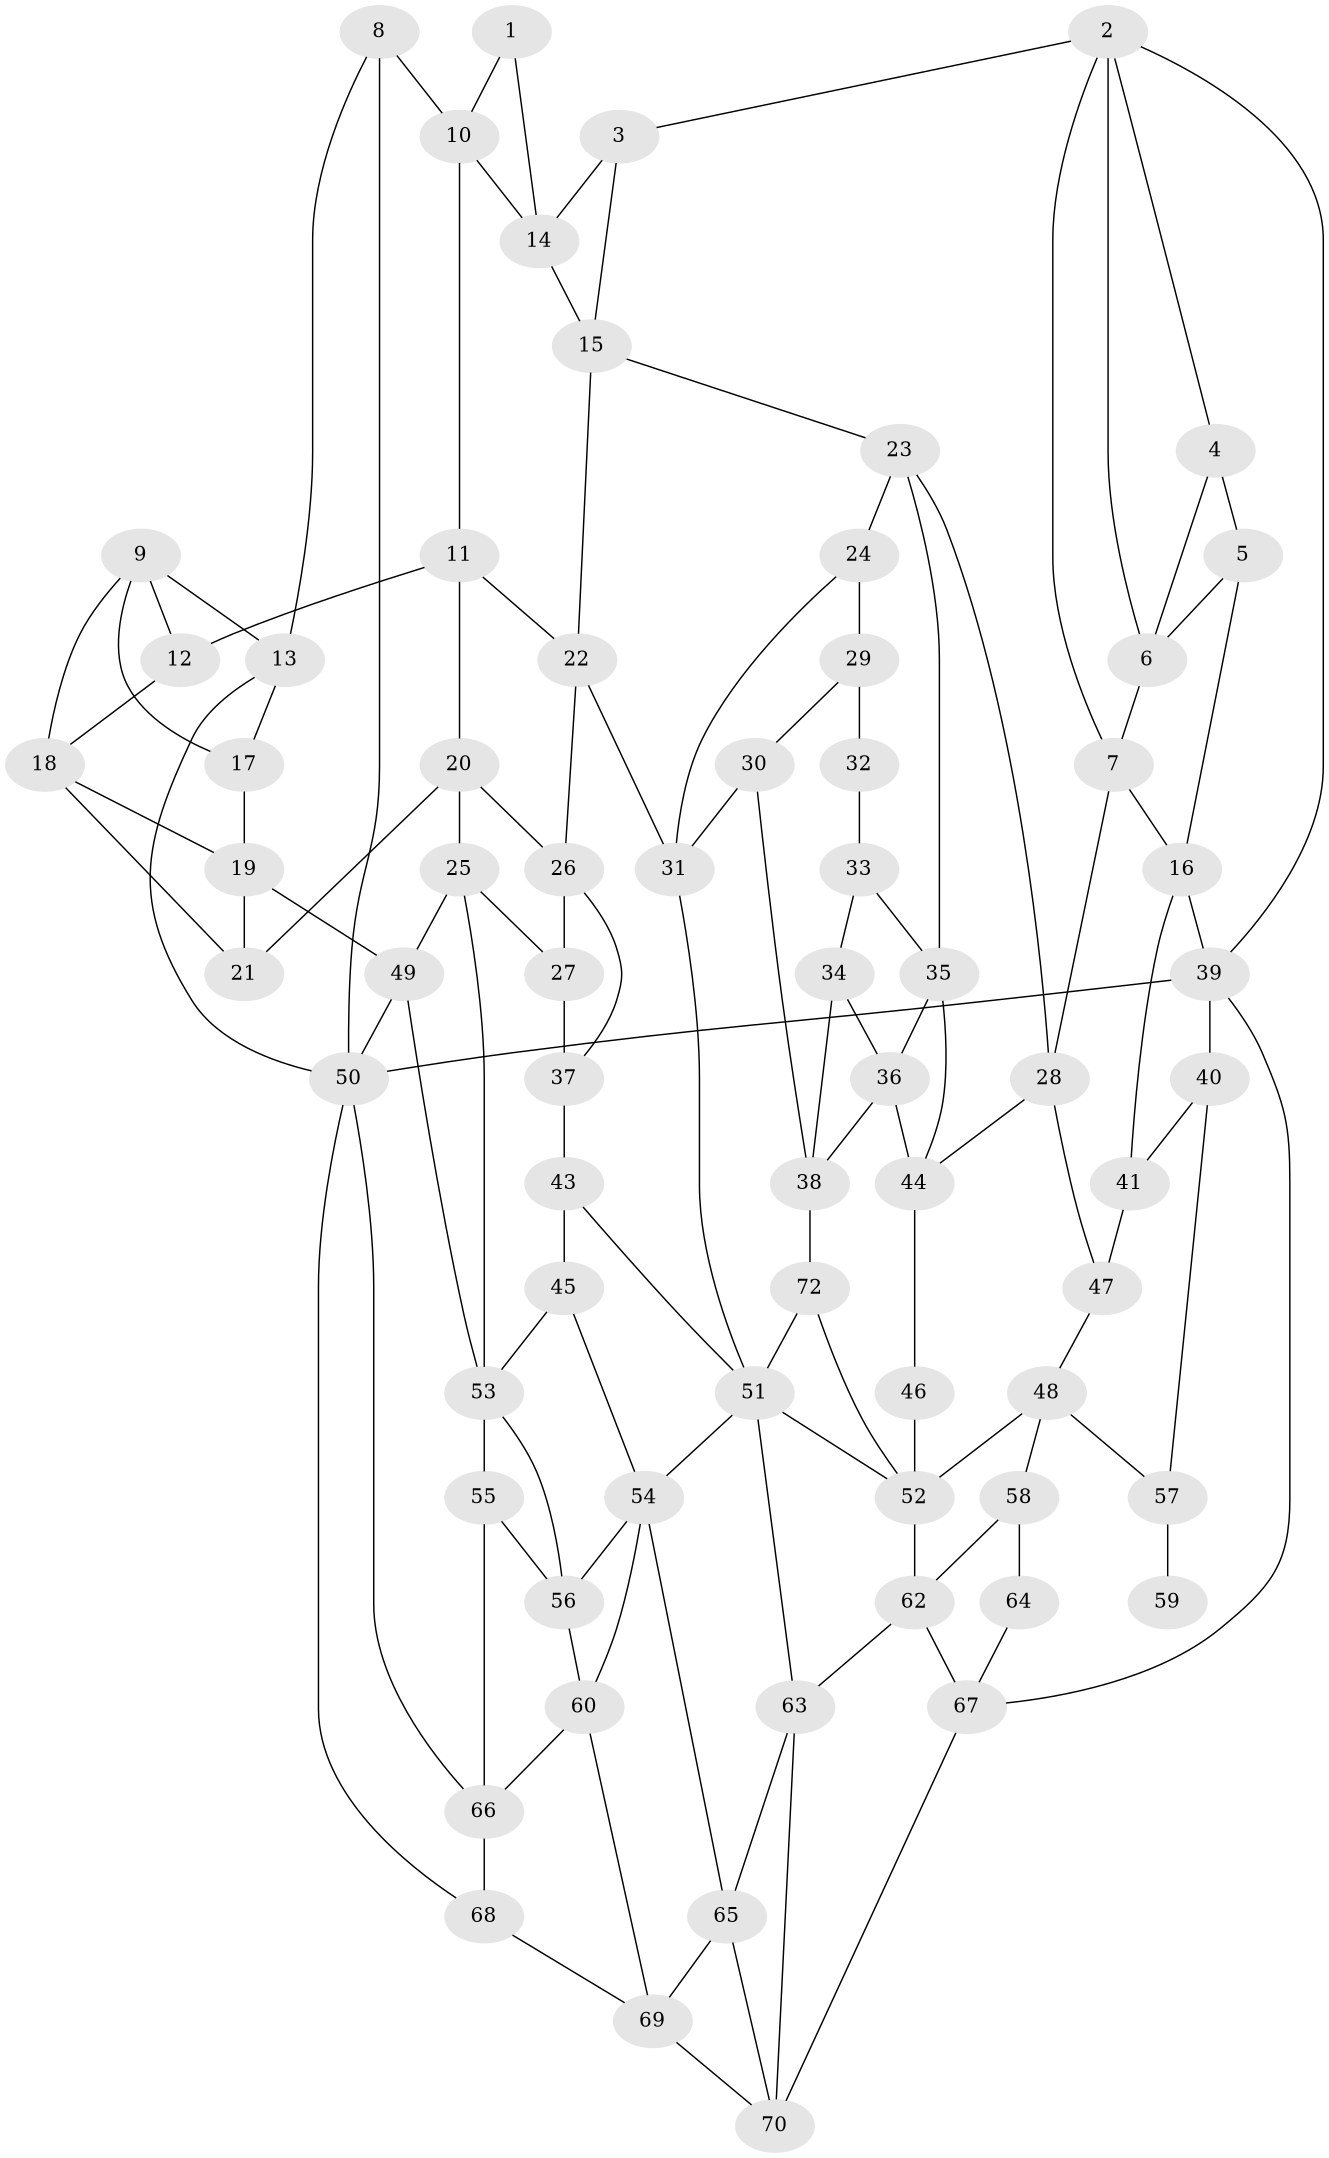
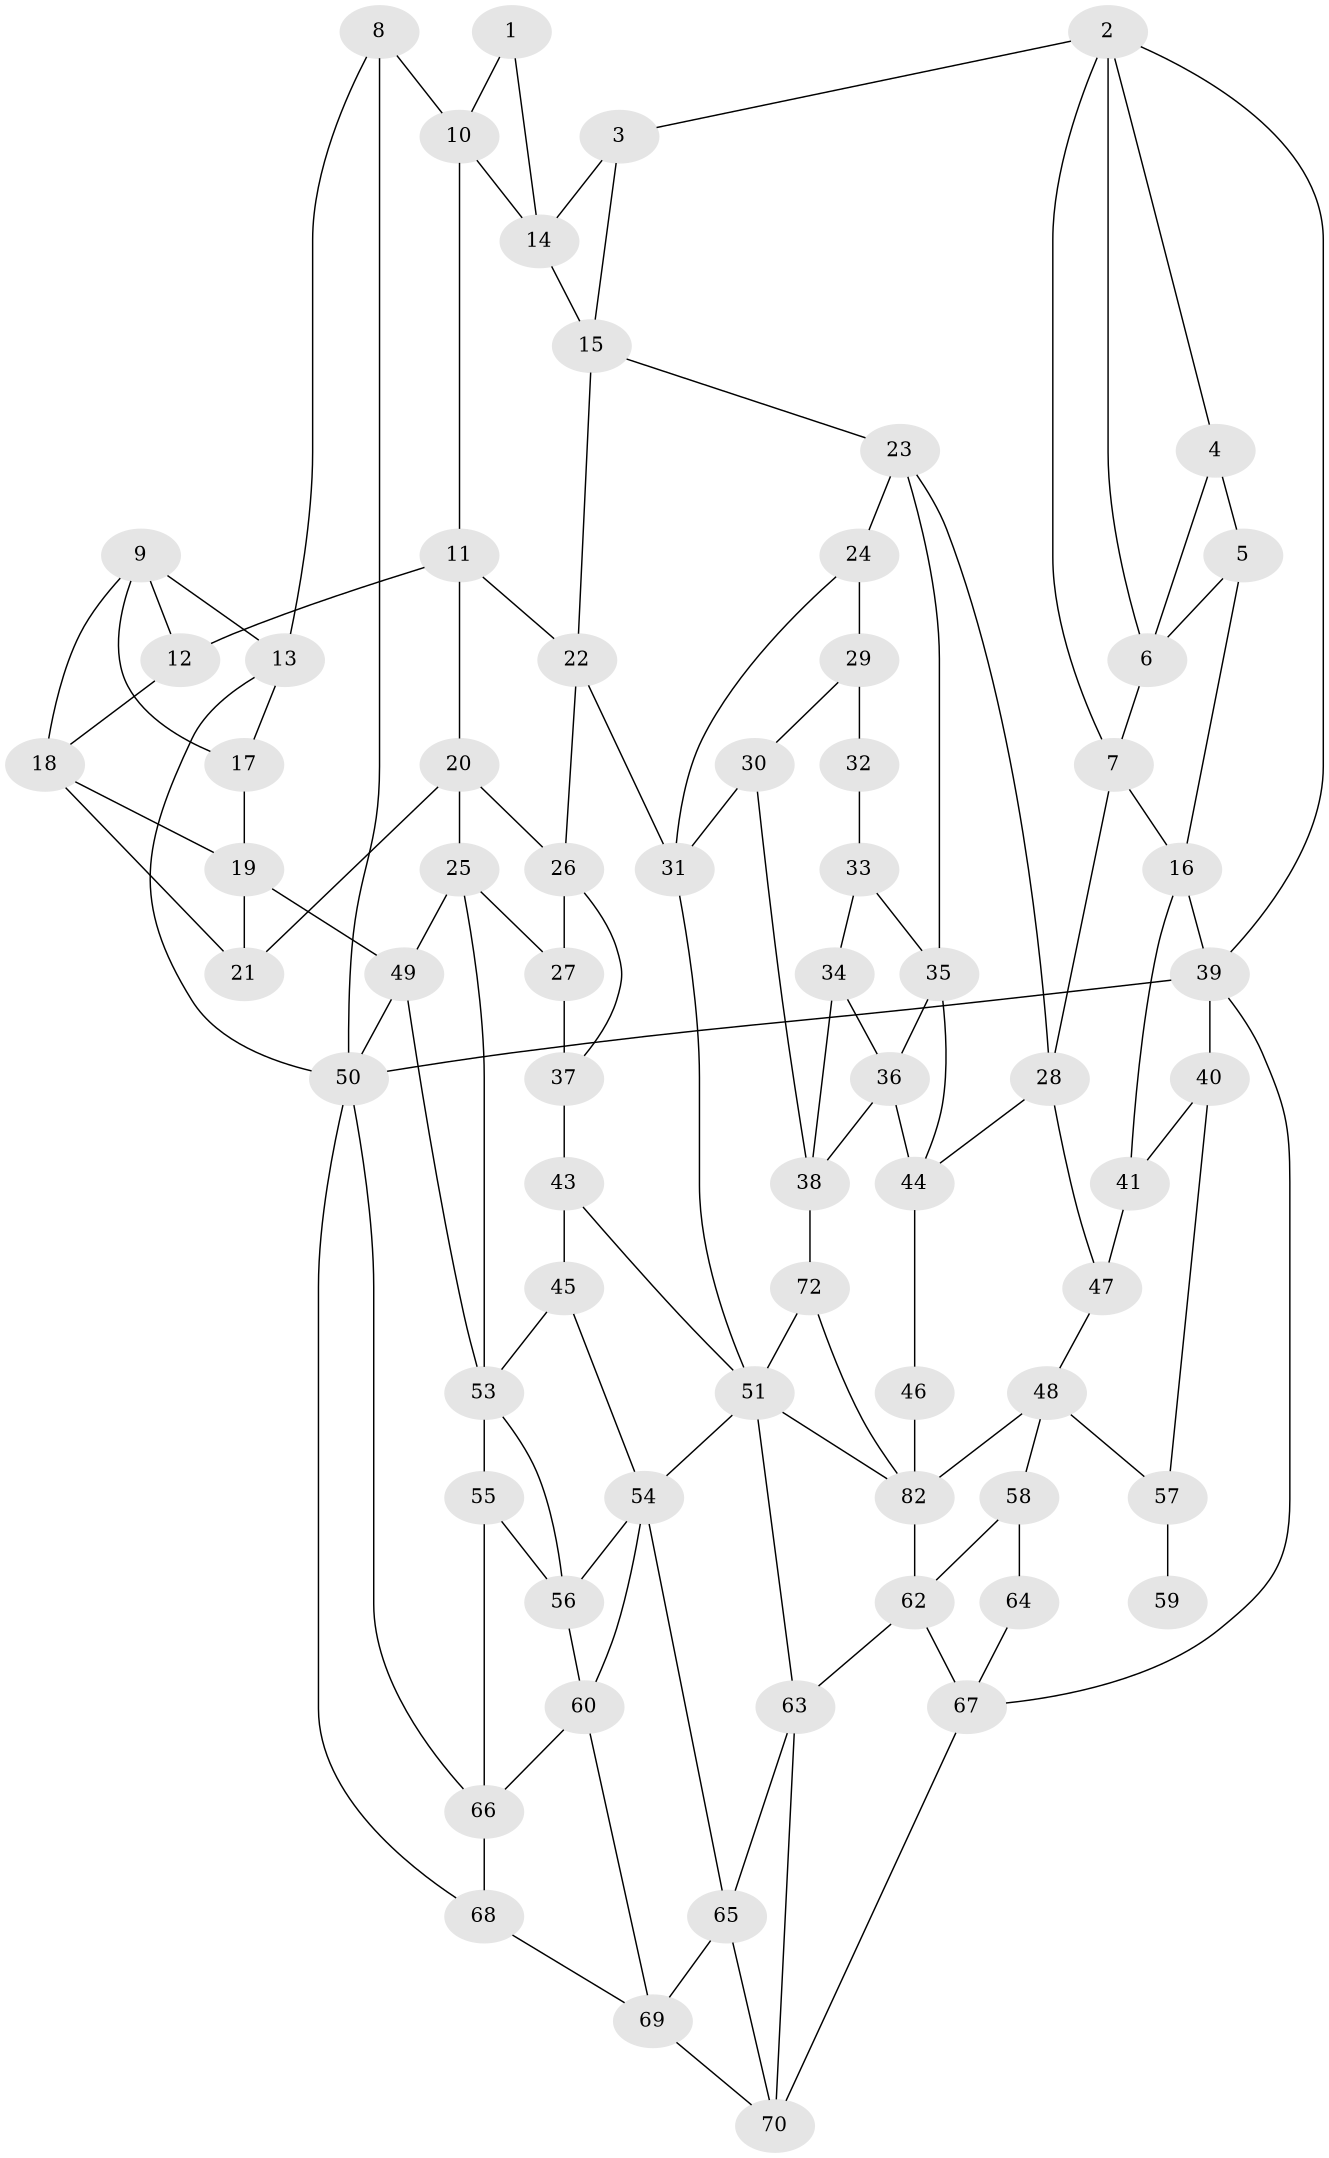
(915, 1498) -> (915, 1498)
